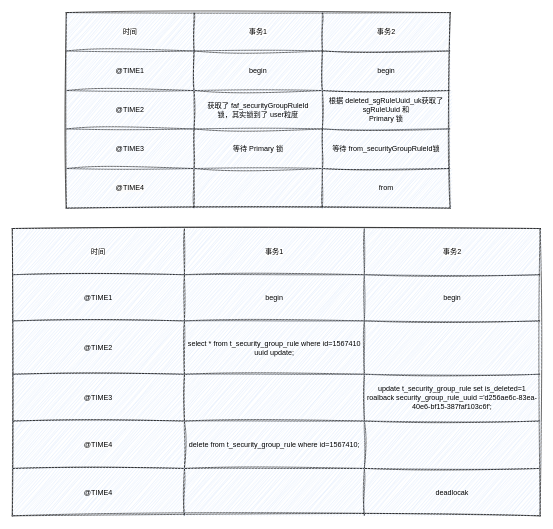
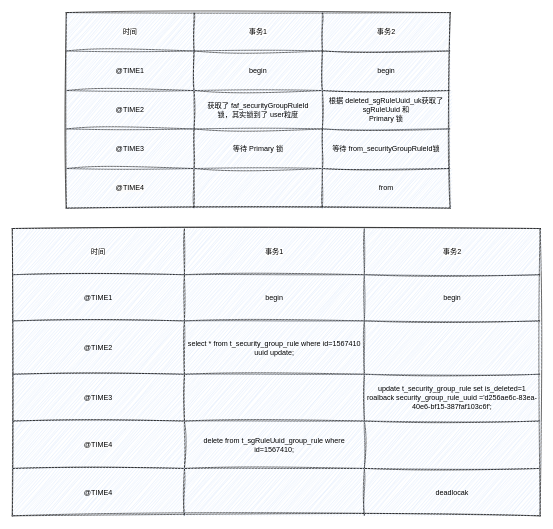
(275, 445) -> (275, 445)
